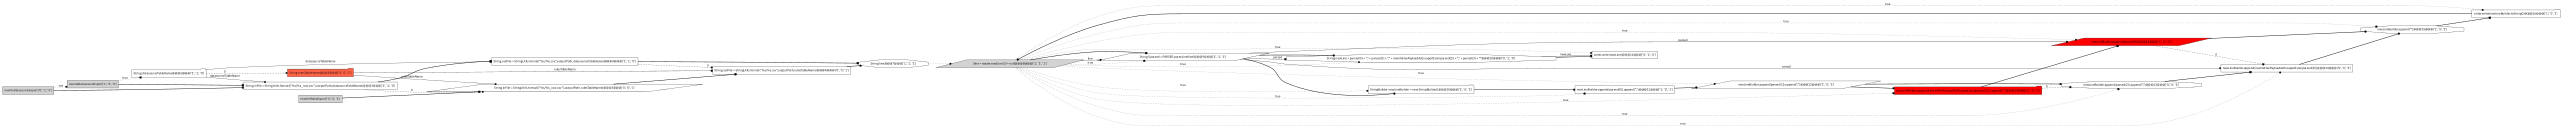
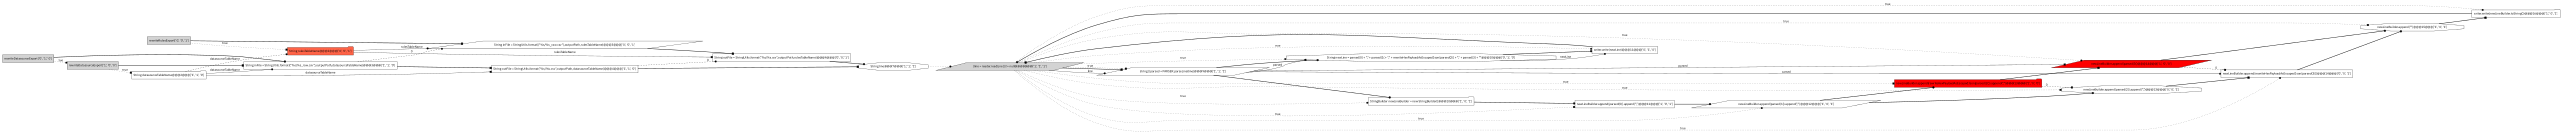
none -> (1337, 35)
none -> (238, 47)
(225, 72) -> (225, 59)
